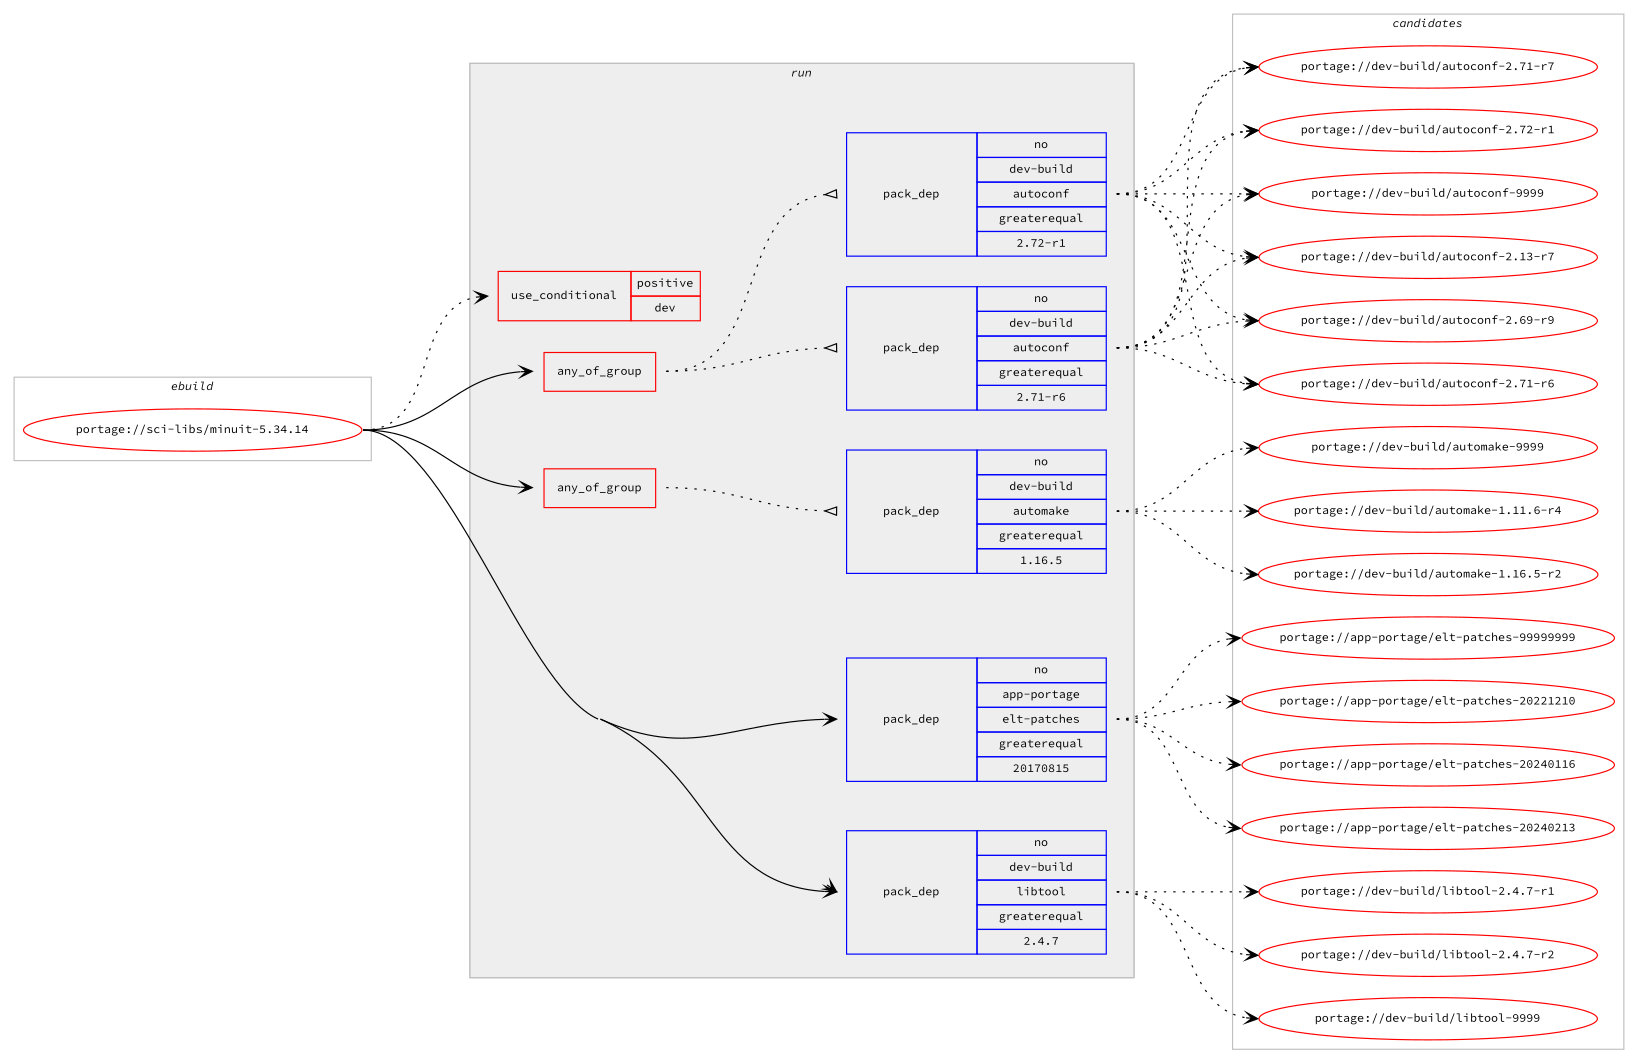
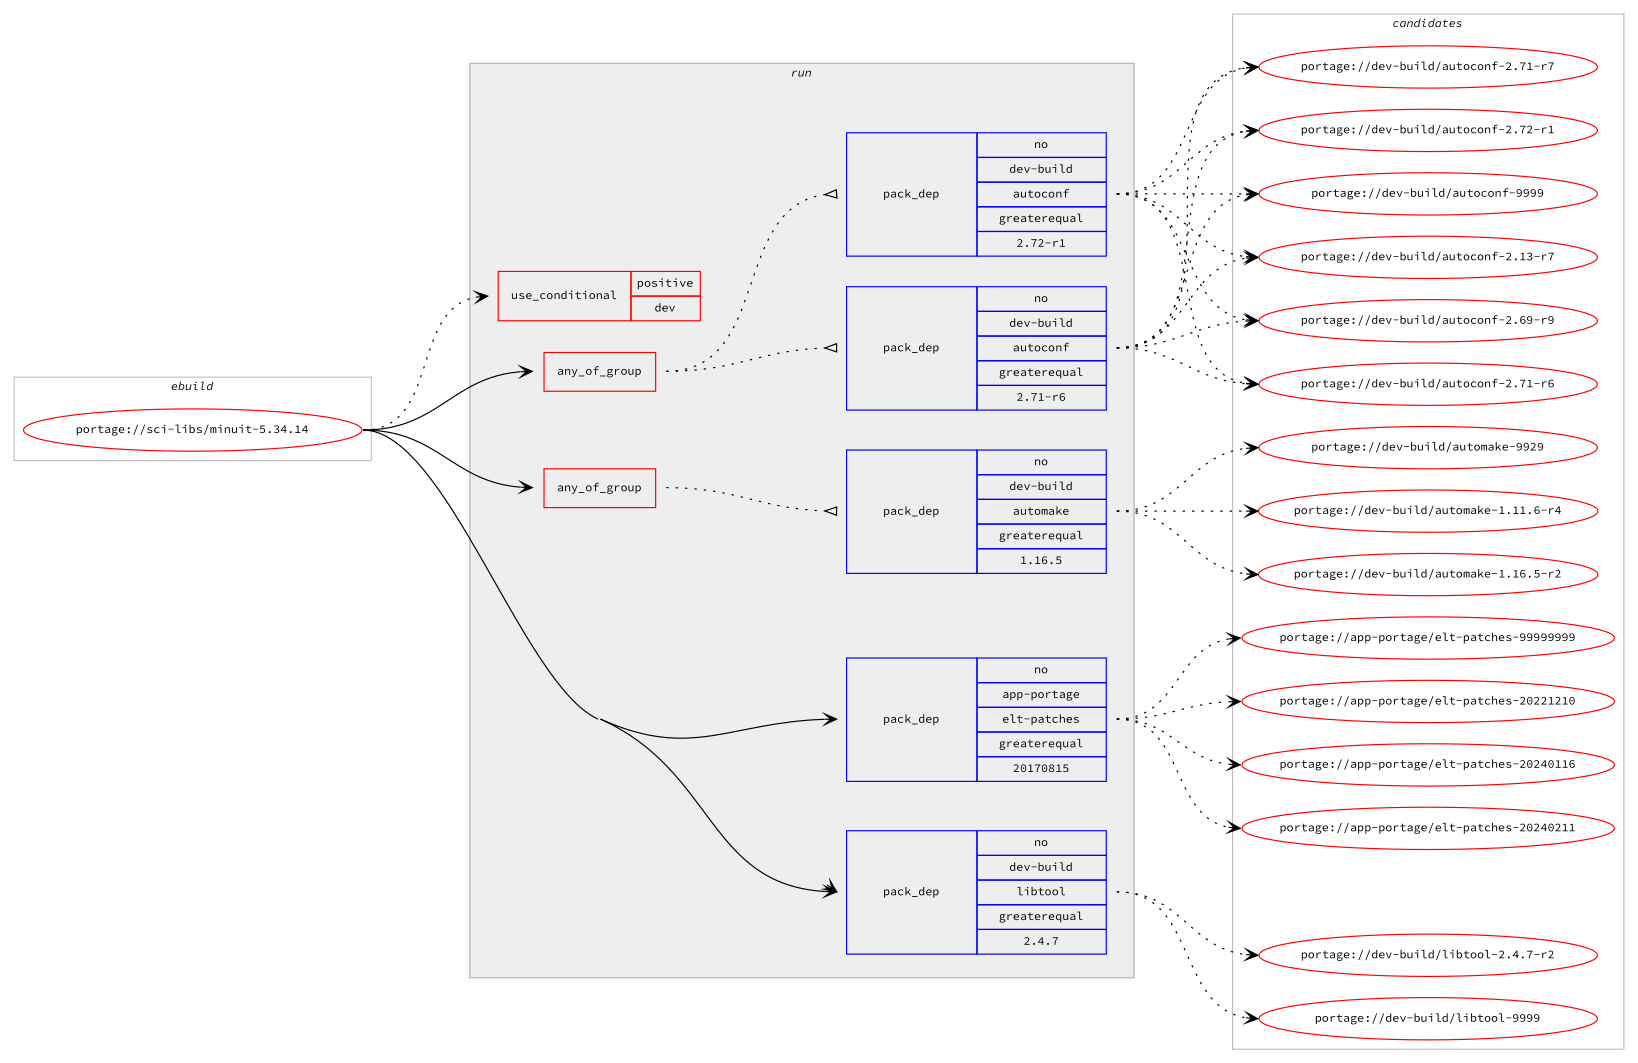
(1428, 448) -> (1428, 448)
(1428, 828) -> (1428, 828)
(1428, 892) -> none
